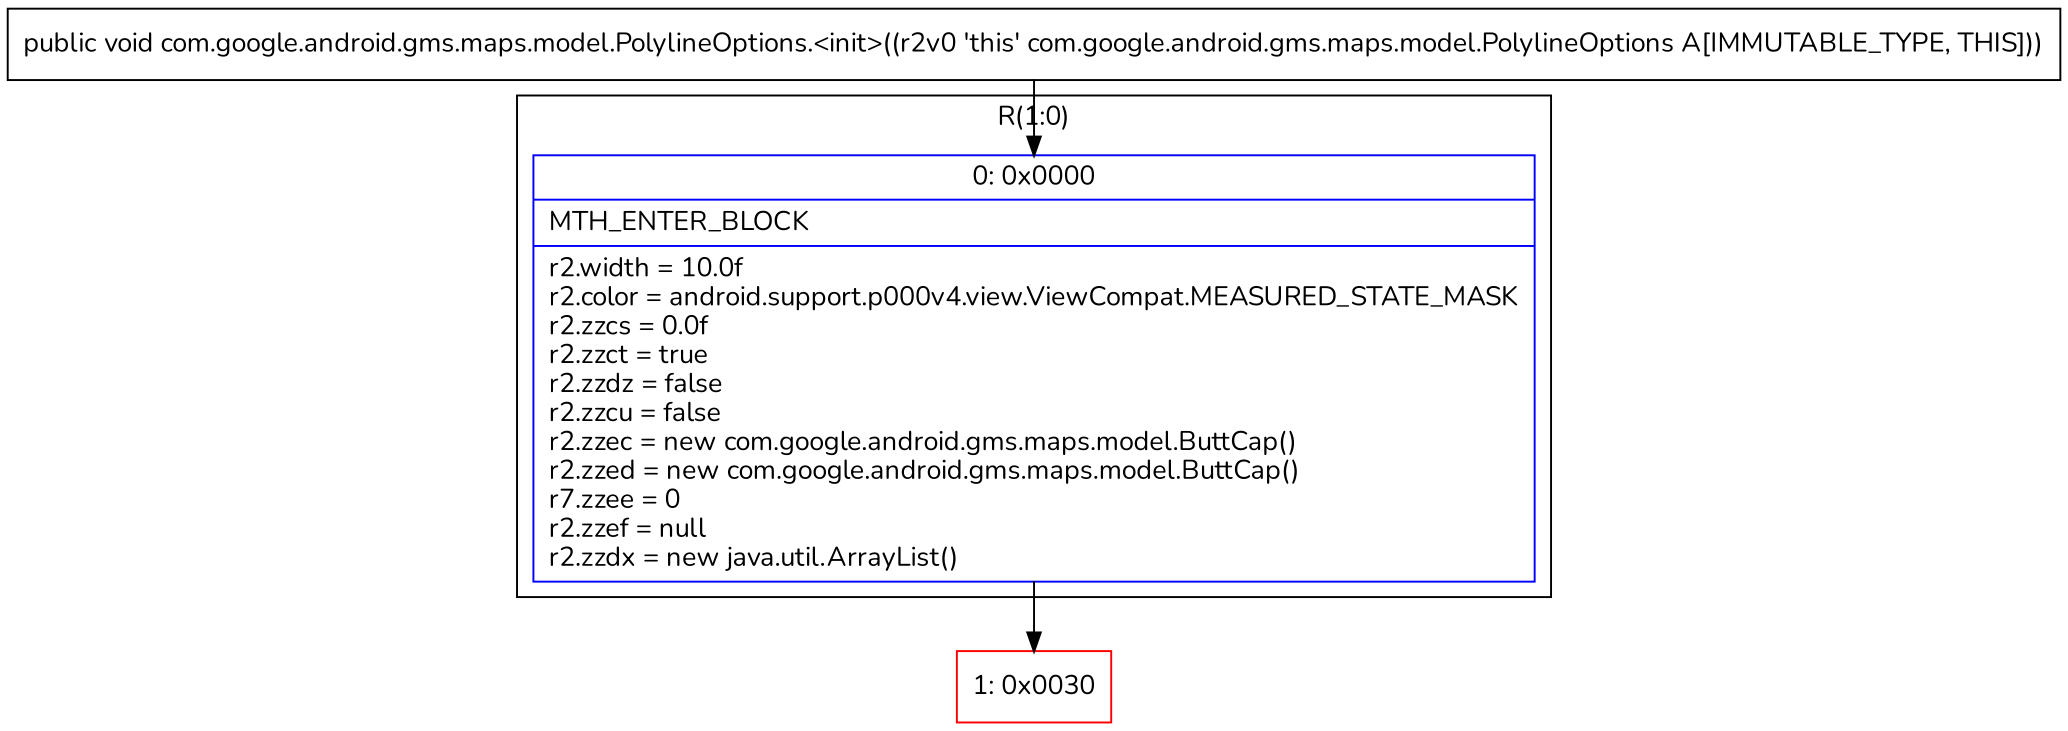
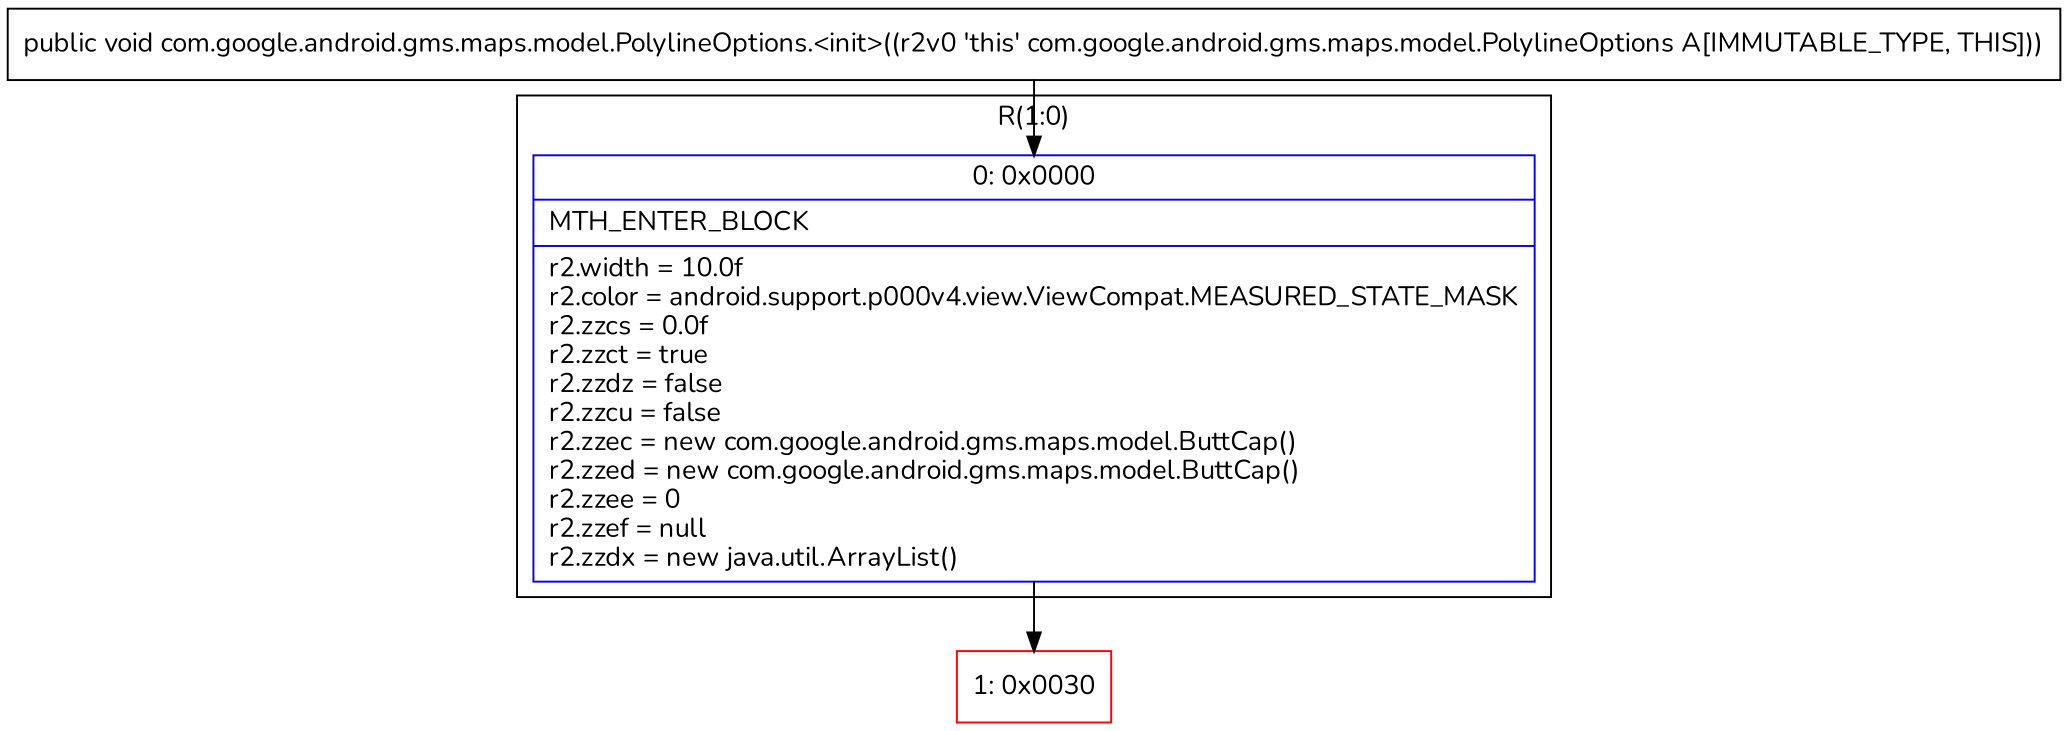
(615, 500) -> (615, 500)
